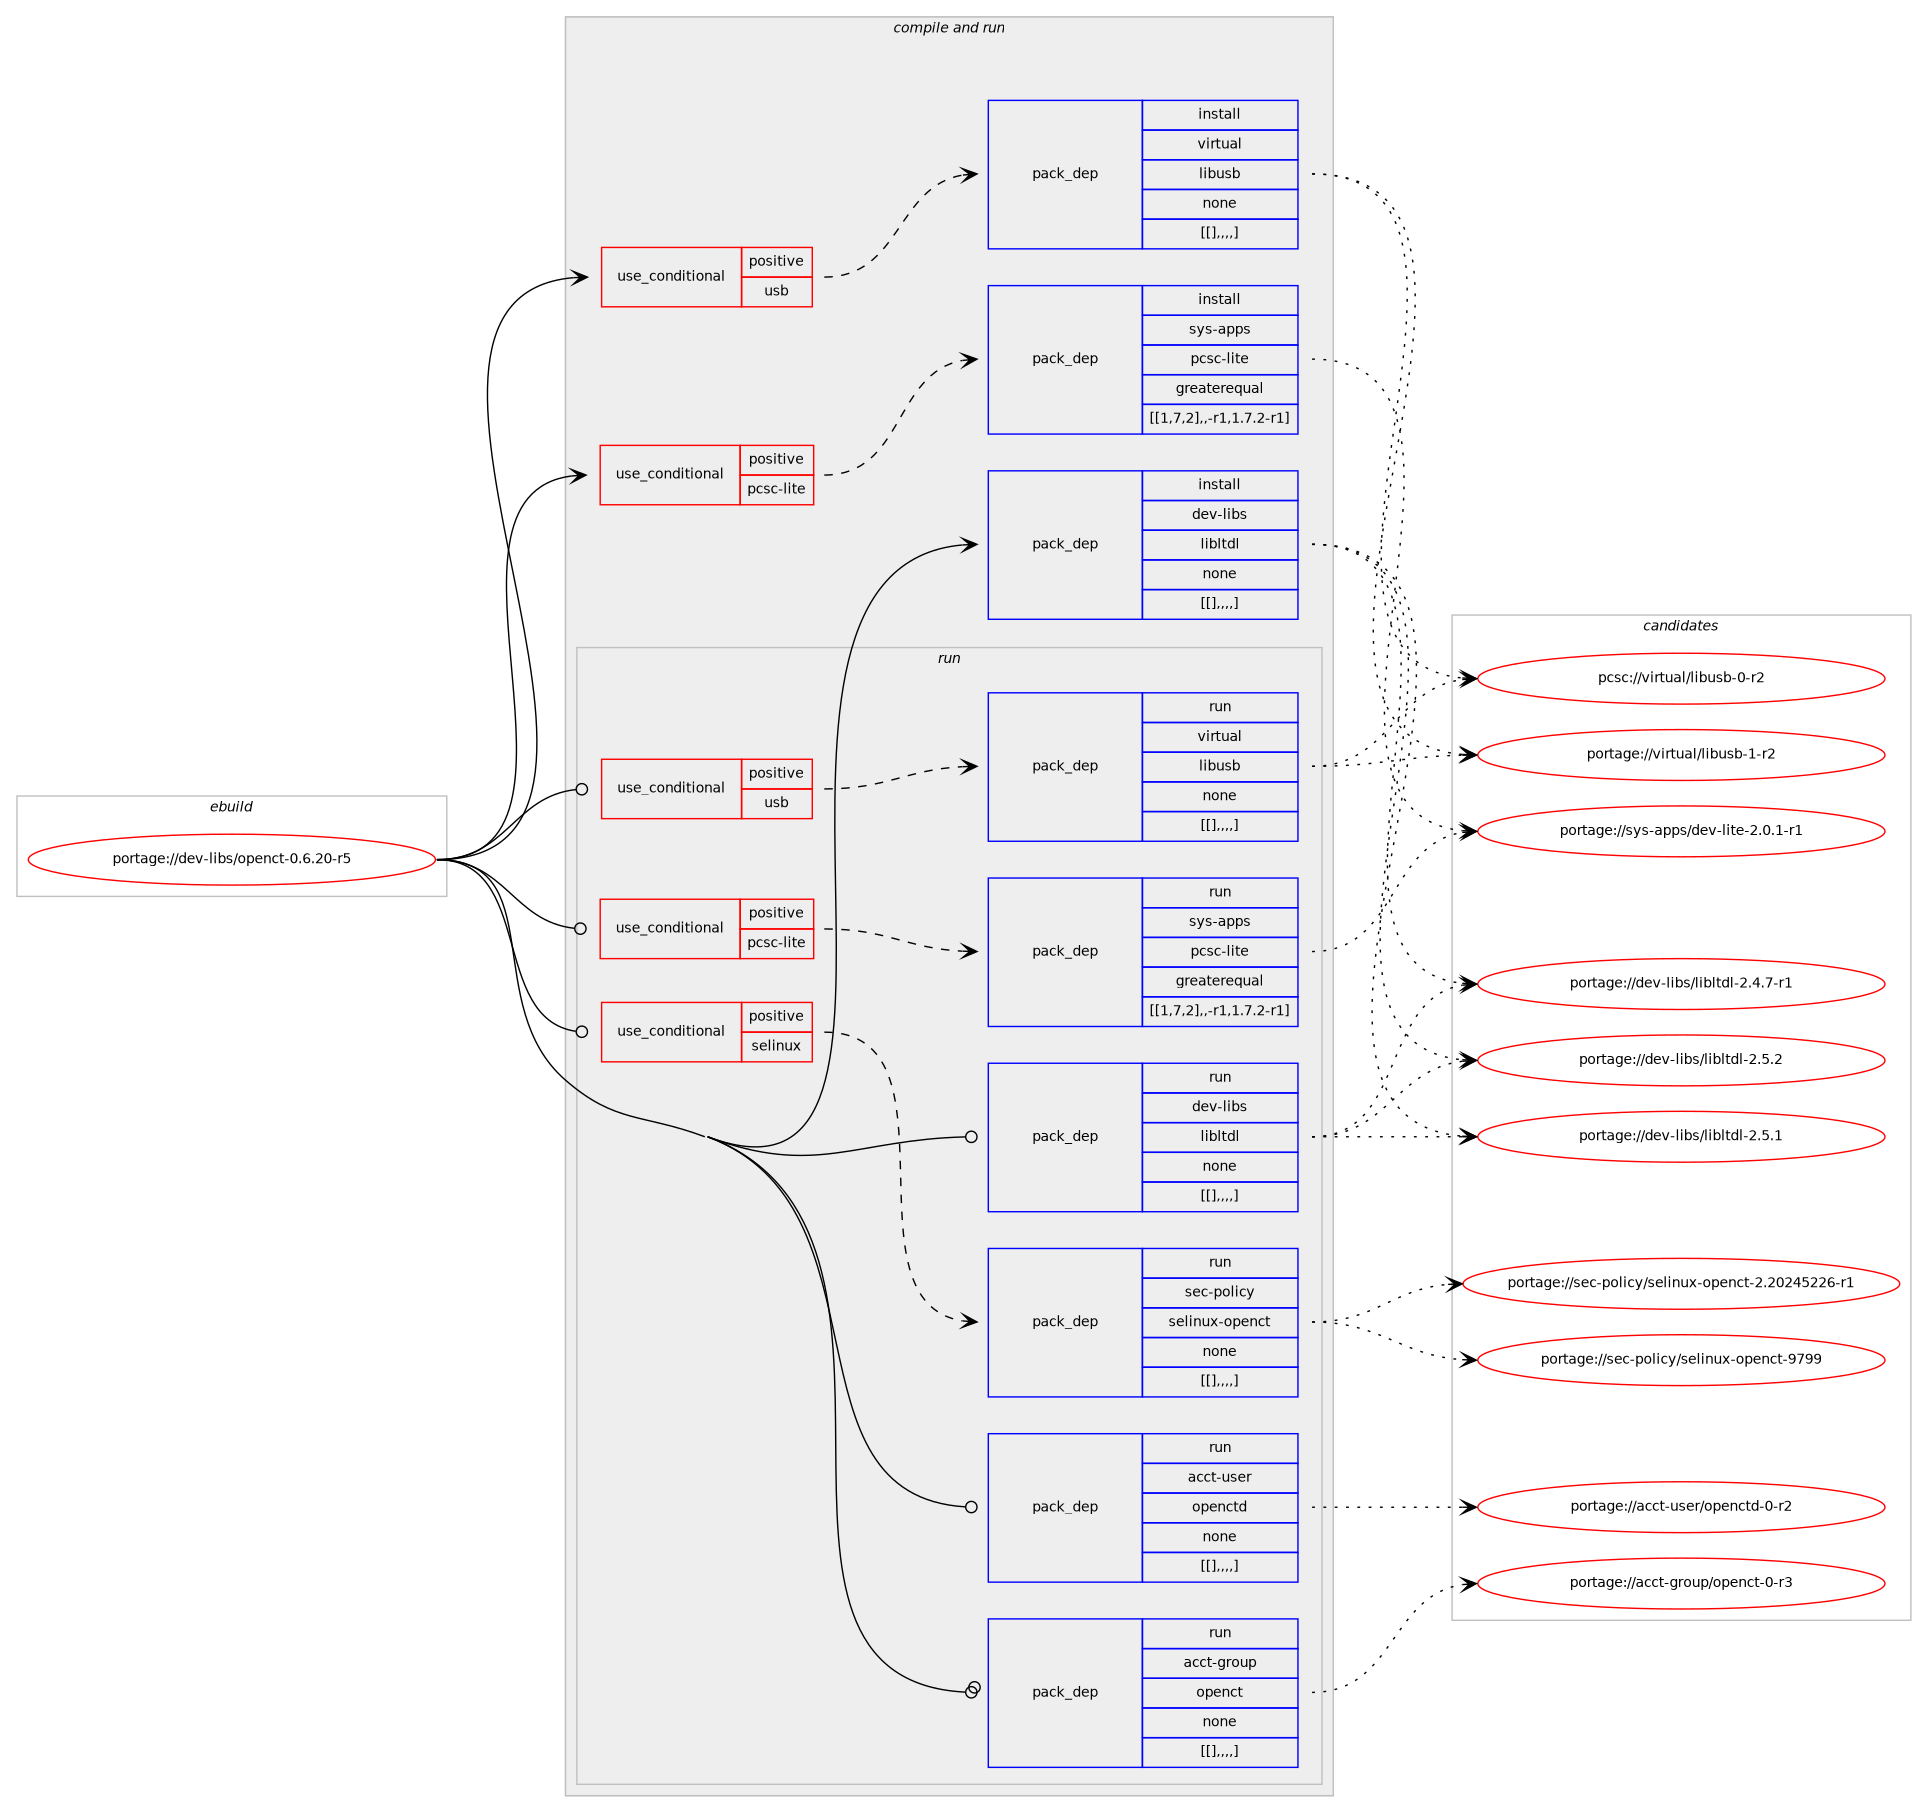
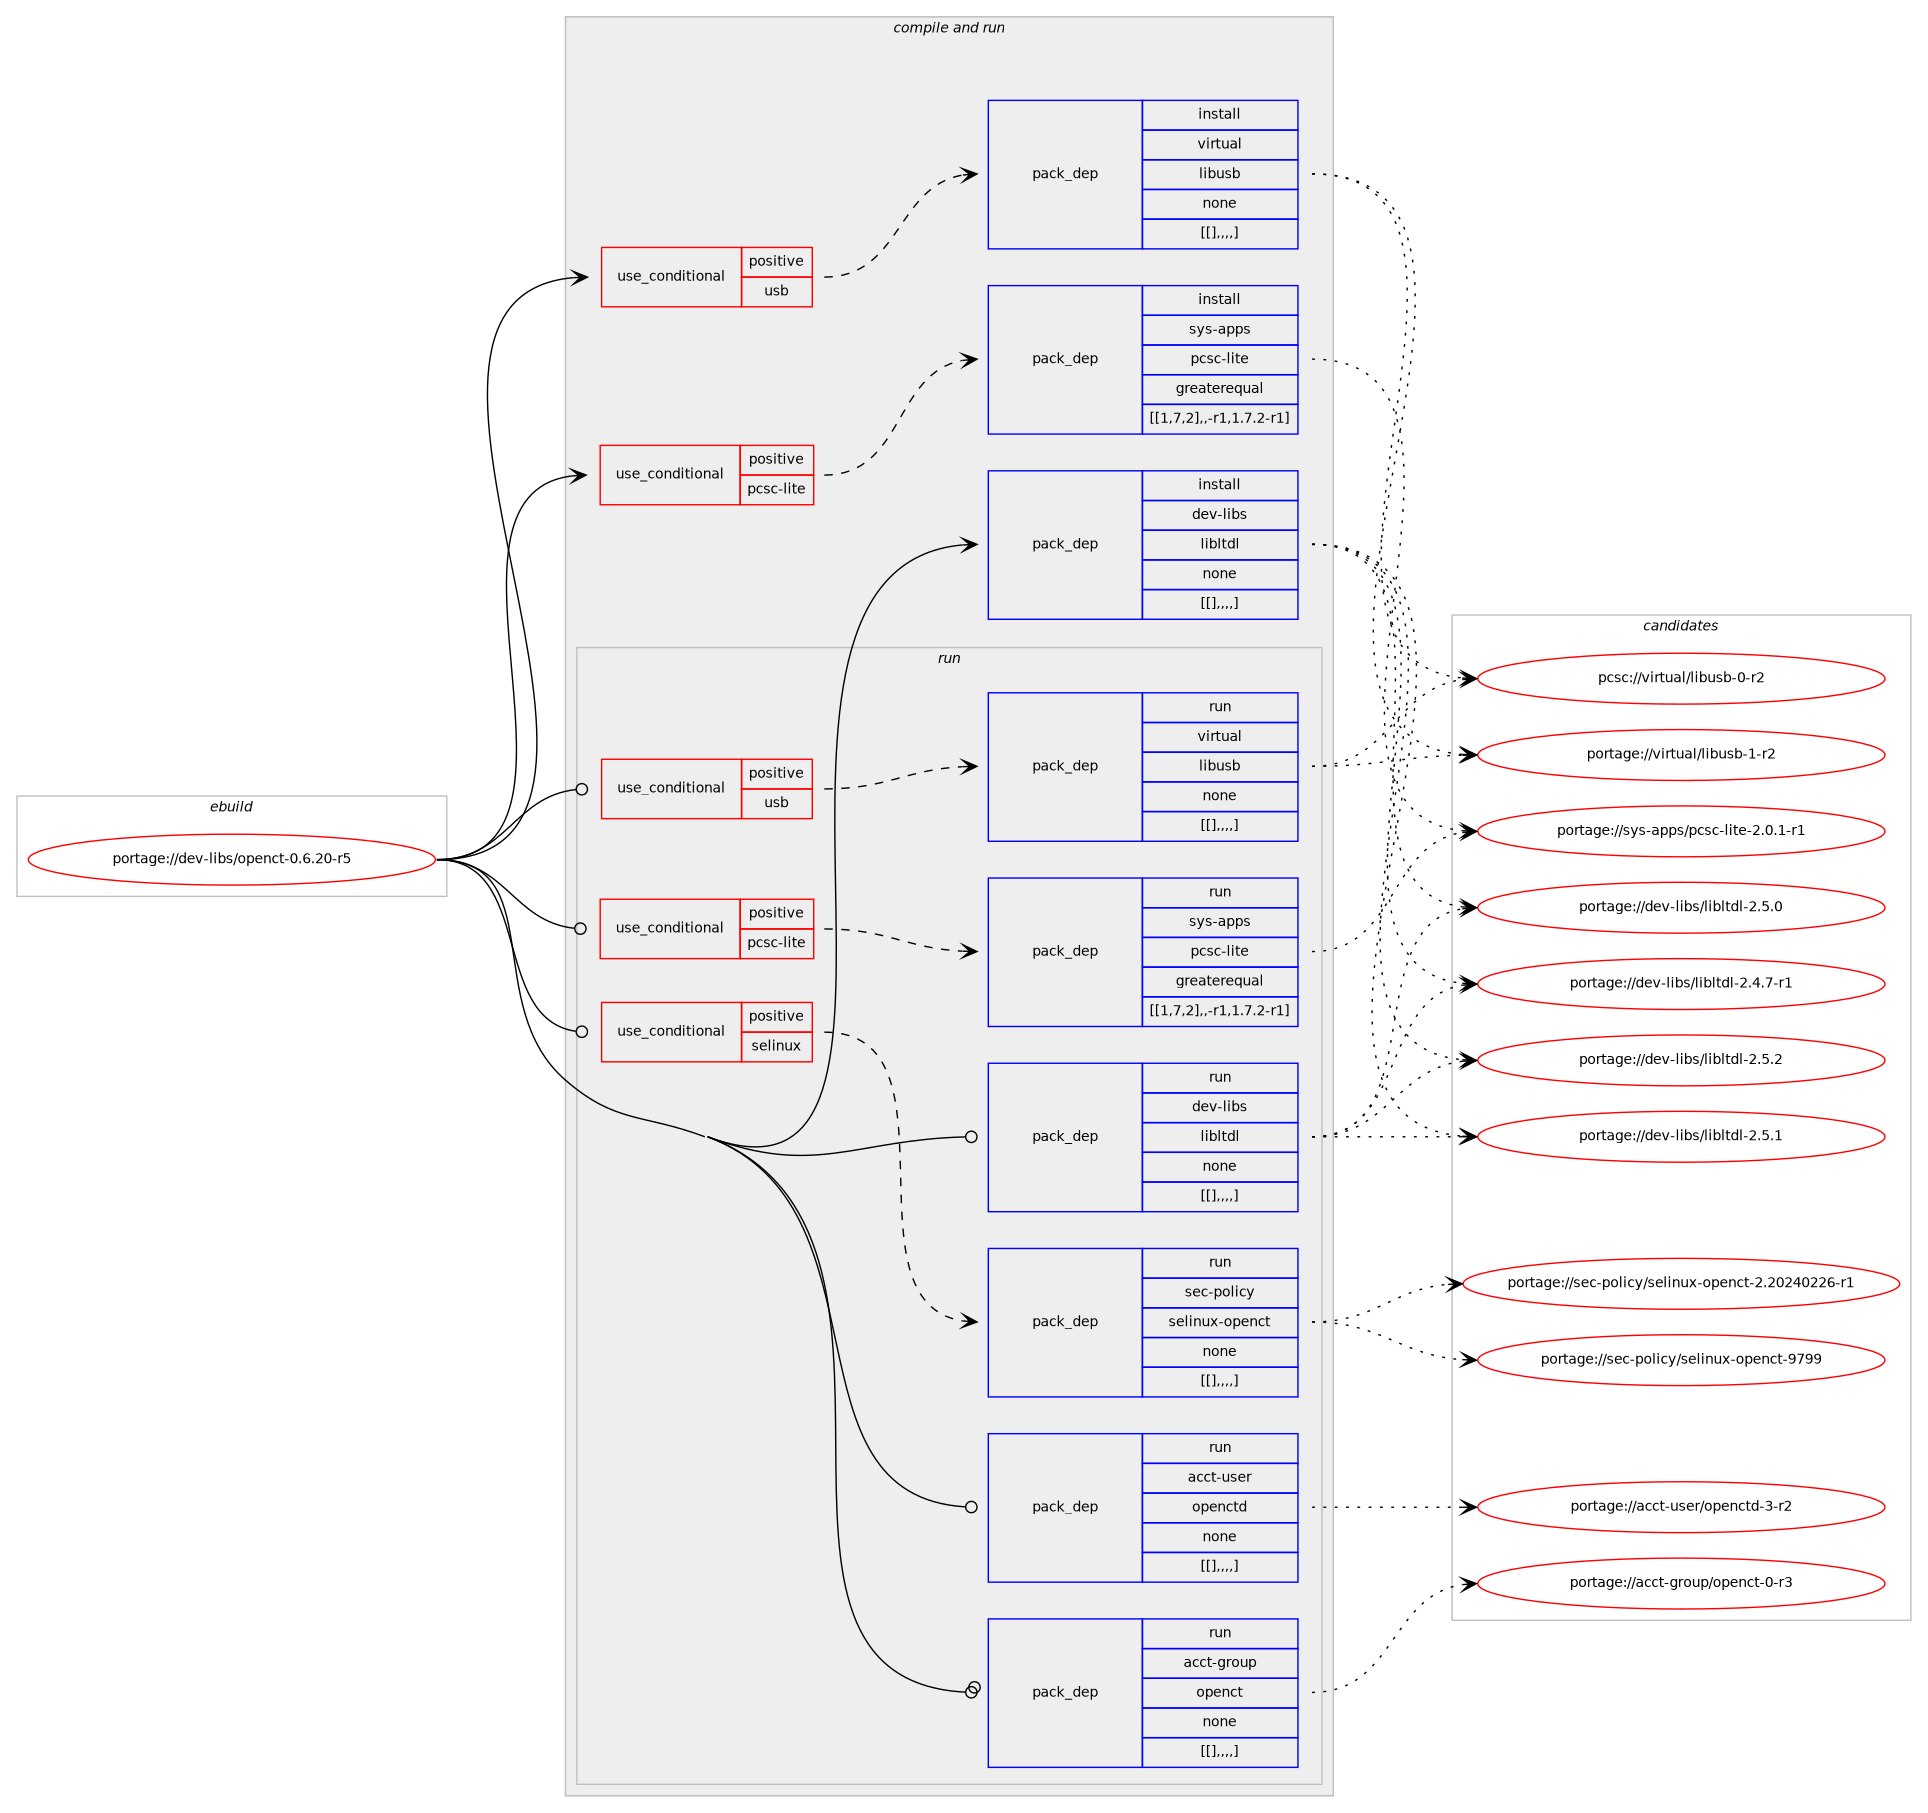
(1681, 831) -> (1681, 831)
none -> (1681, 908)
(1681, 1284) -> (1681, 1284)
(1681, 1507) -> (1681, 1507)
